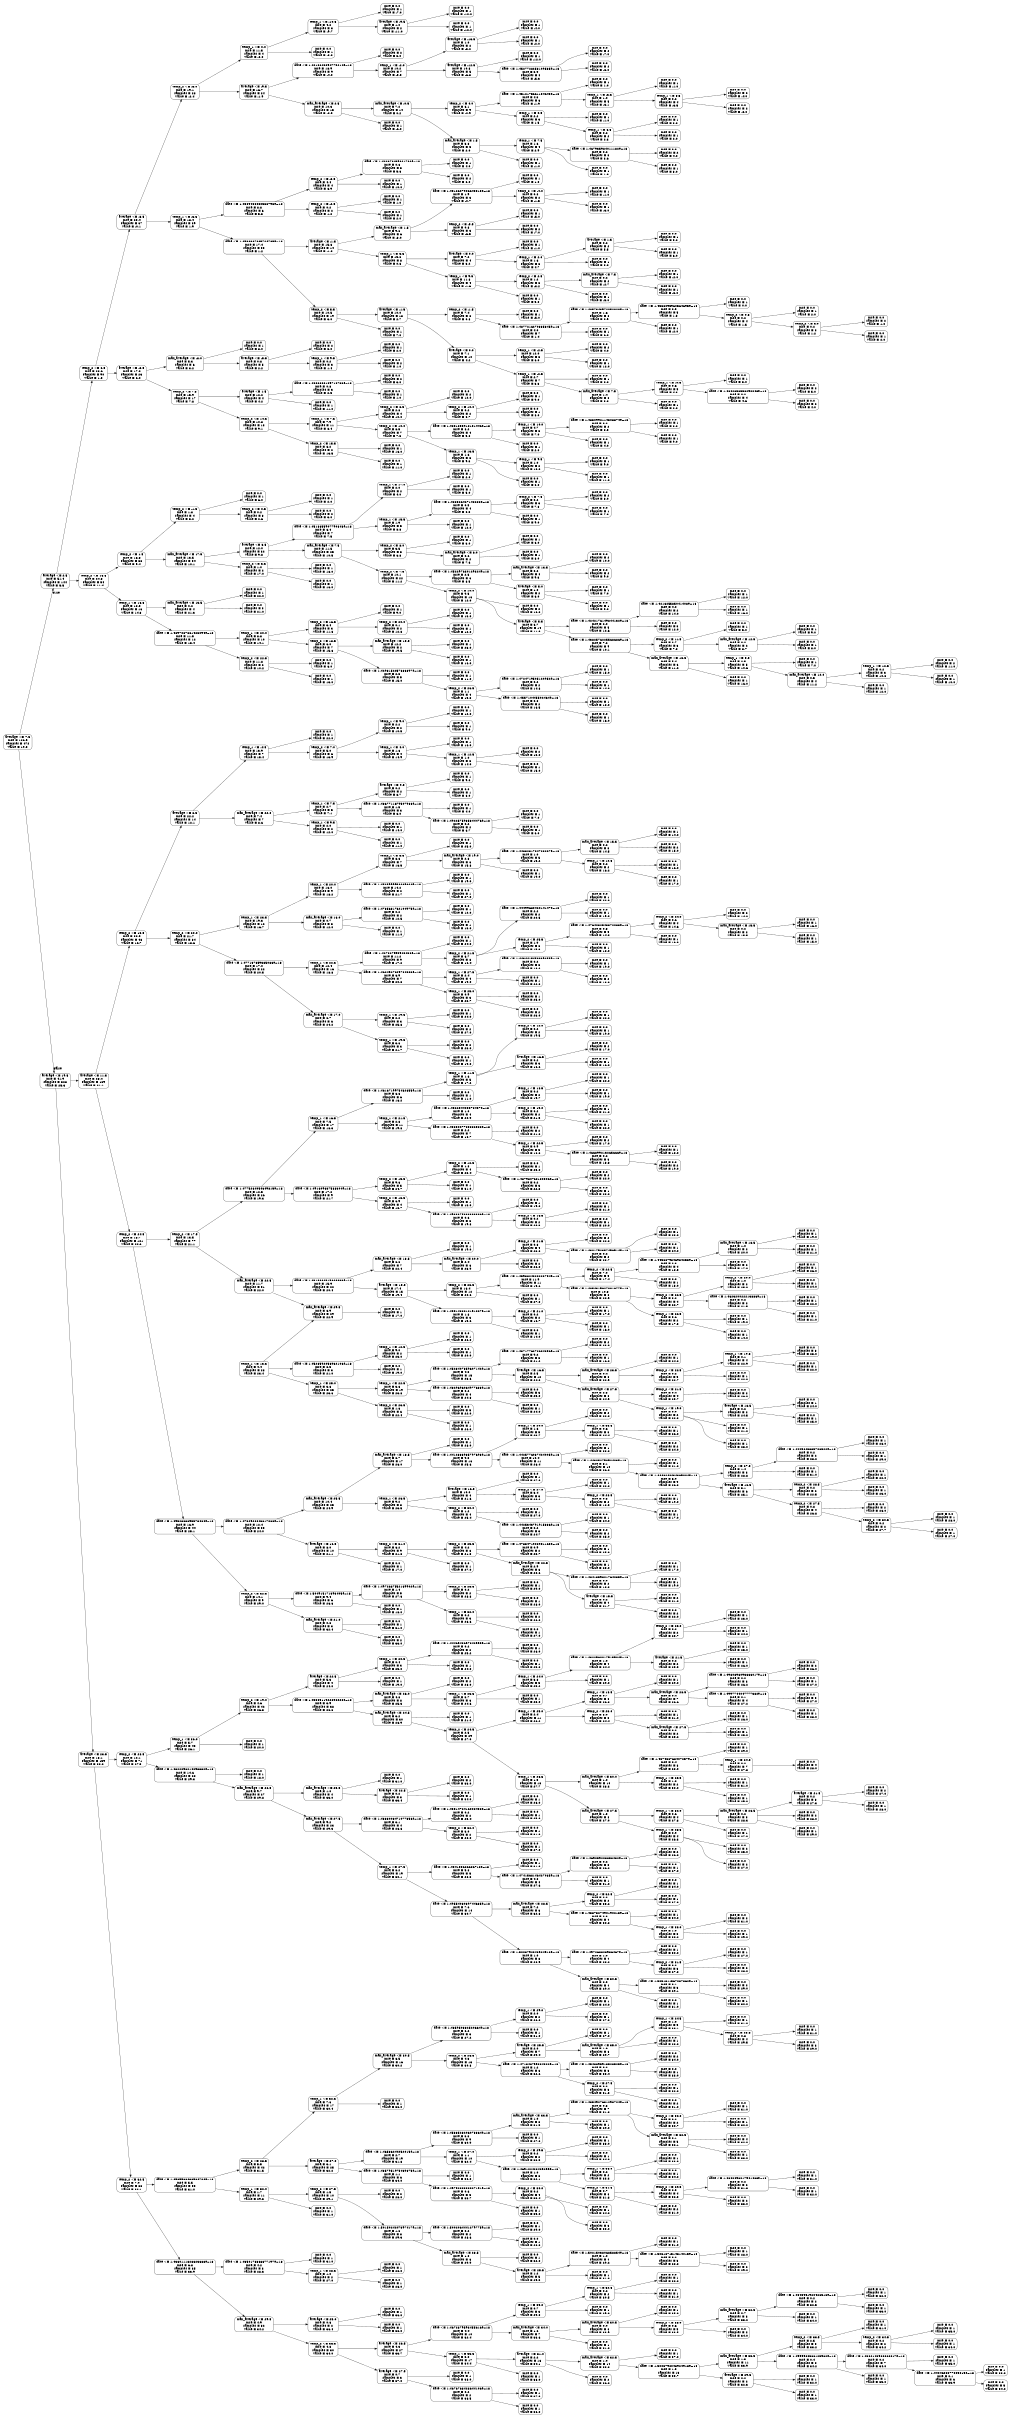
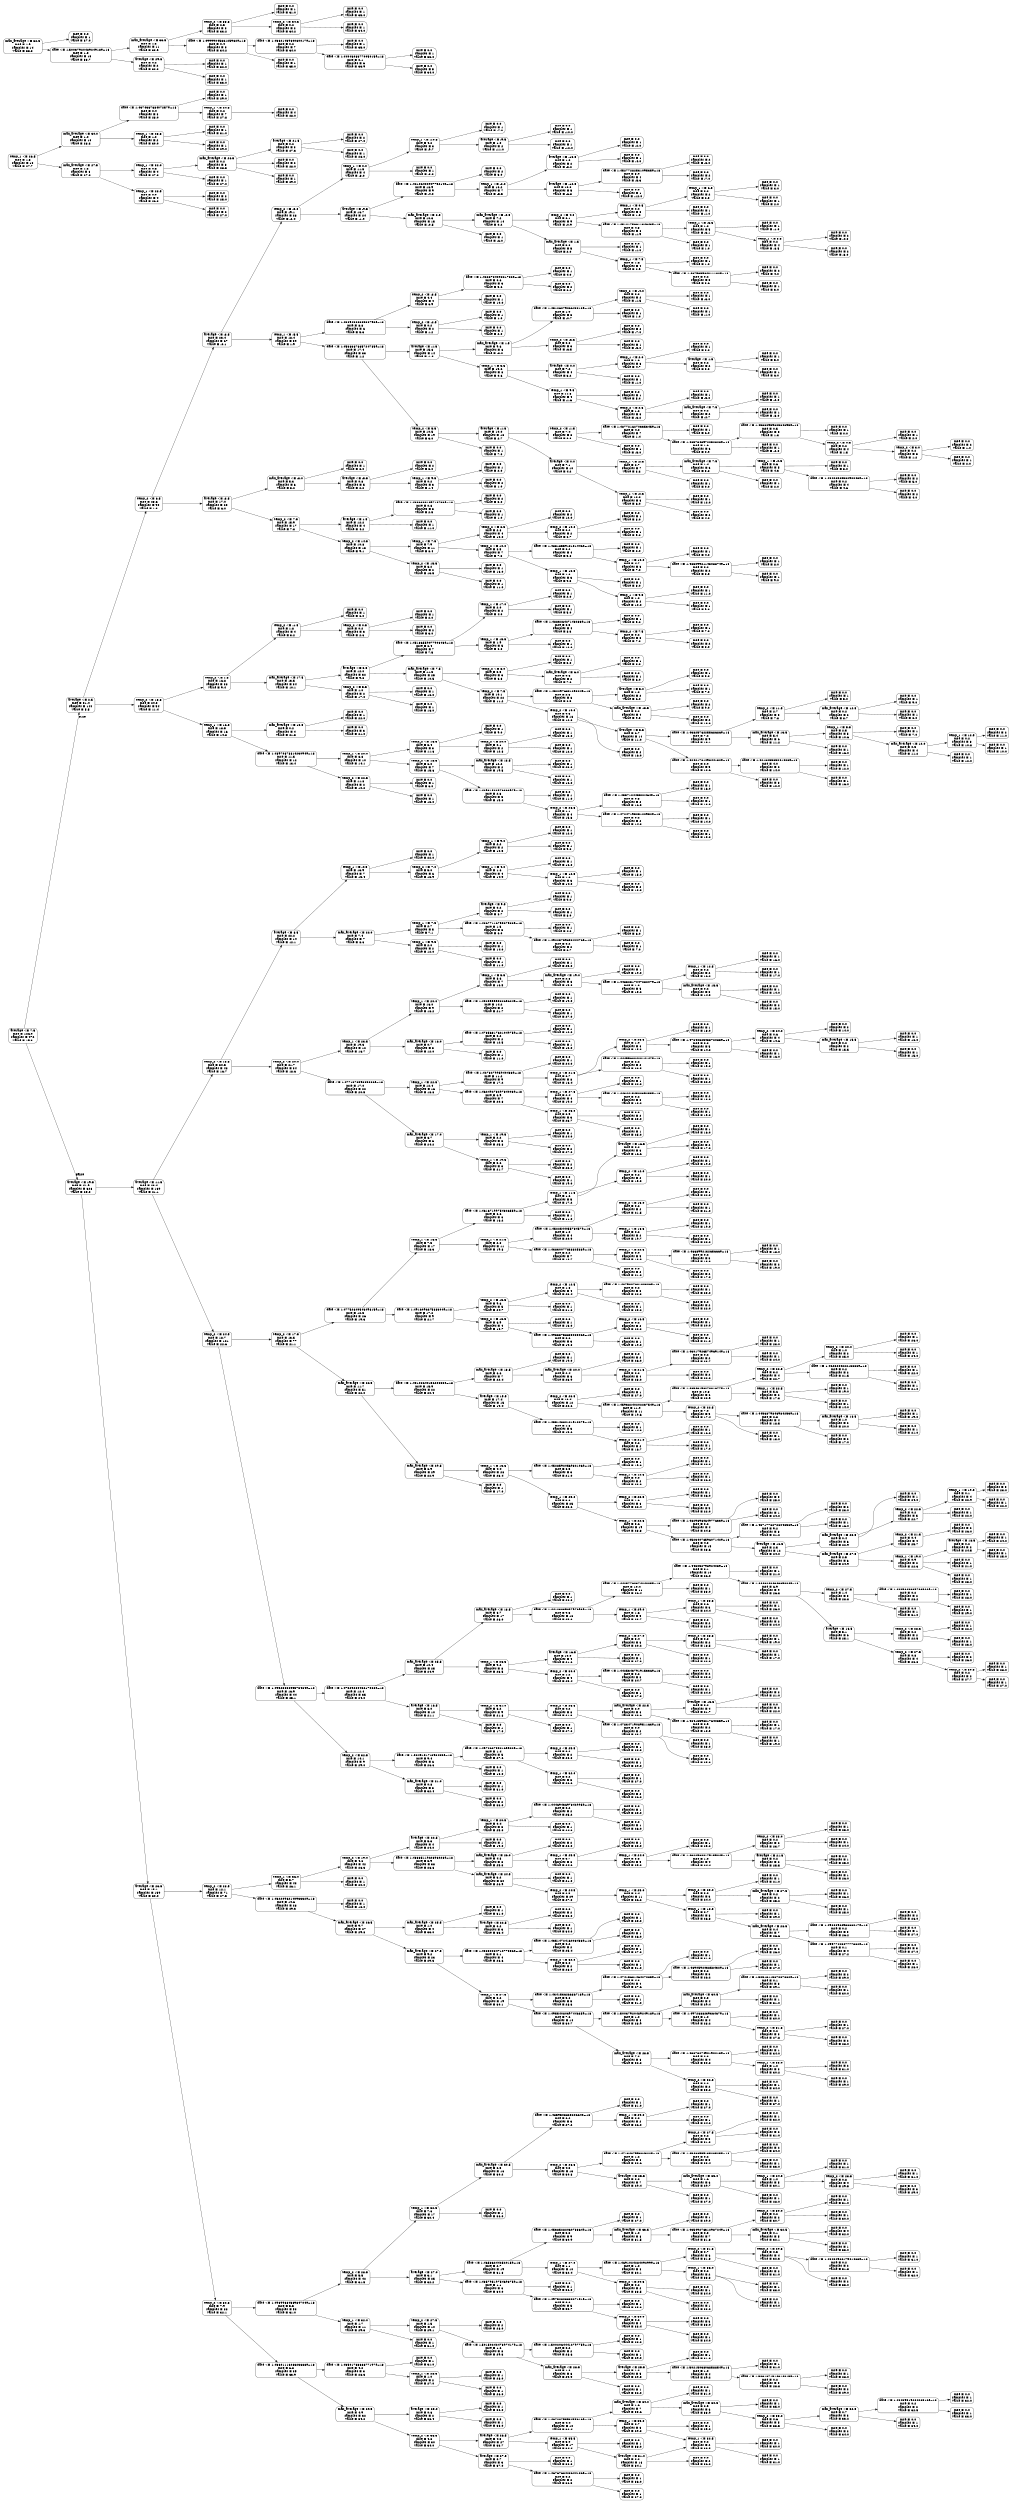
(288, 1341) -> (460, 1471)
(495, 1758) -> none
(562, 2361) -> (665, 2453)
